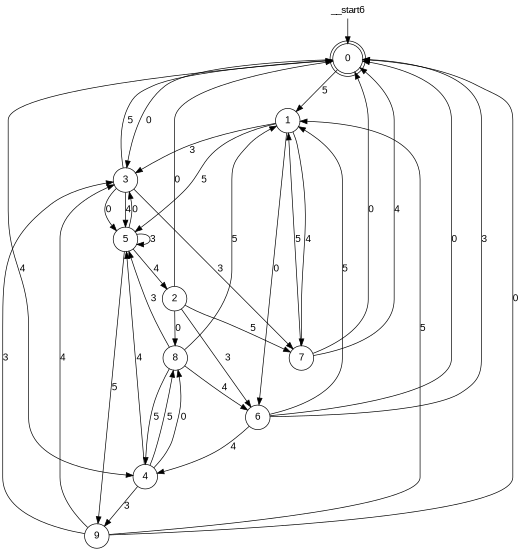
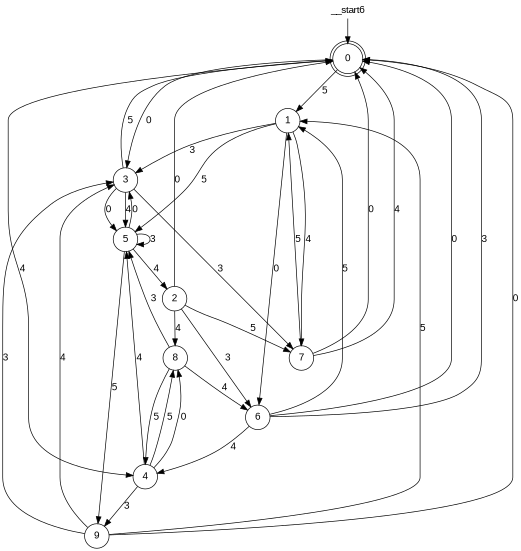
(232, 239) -> none
(178, 328) -> (178, 328)
